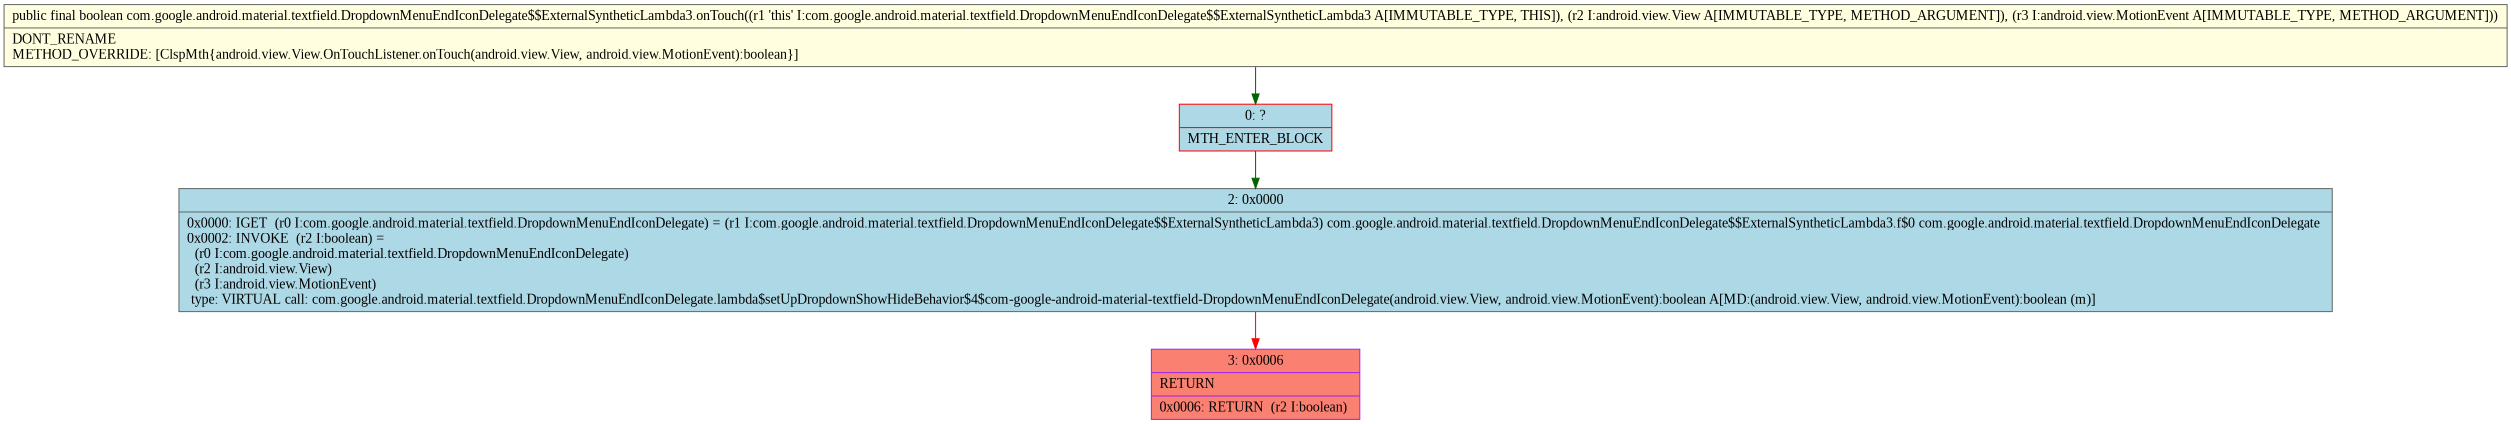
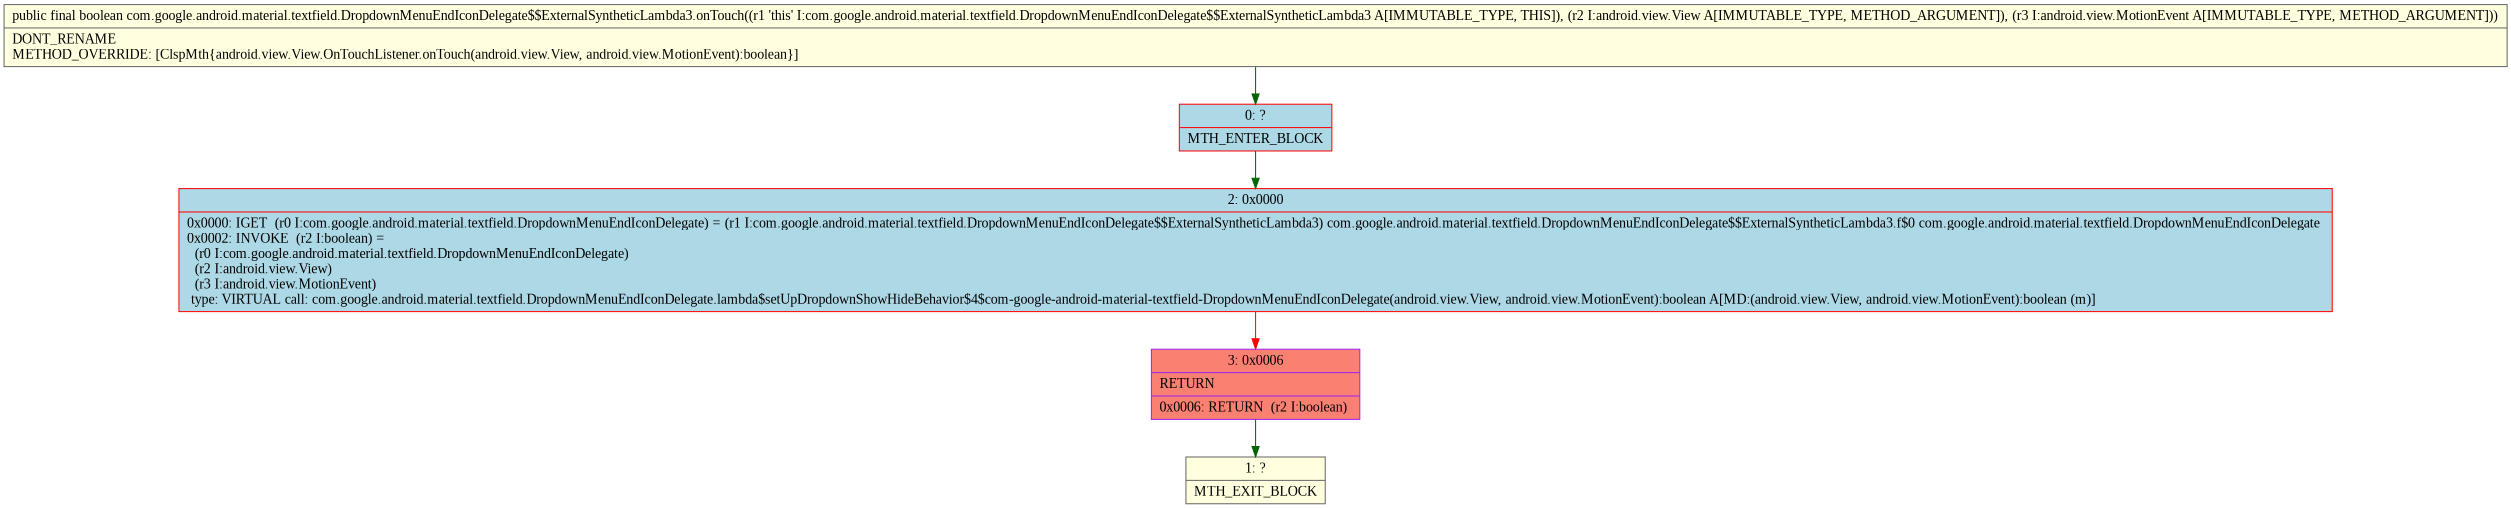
(1256, 250) -> (1256, 250)
none -> (1256, 480)
